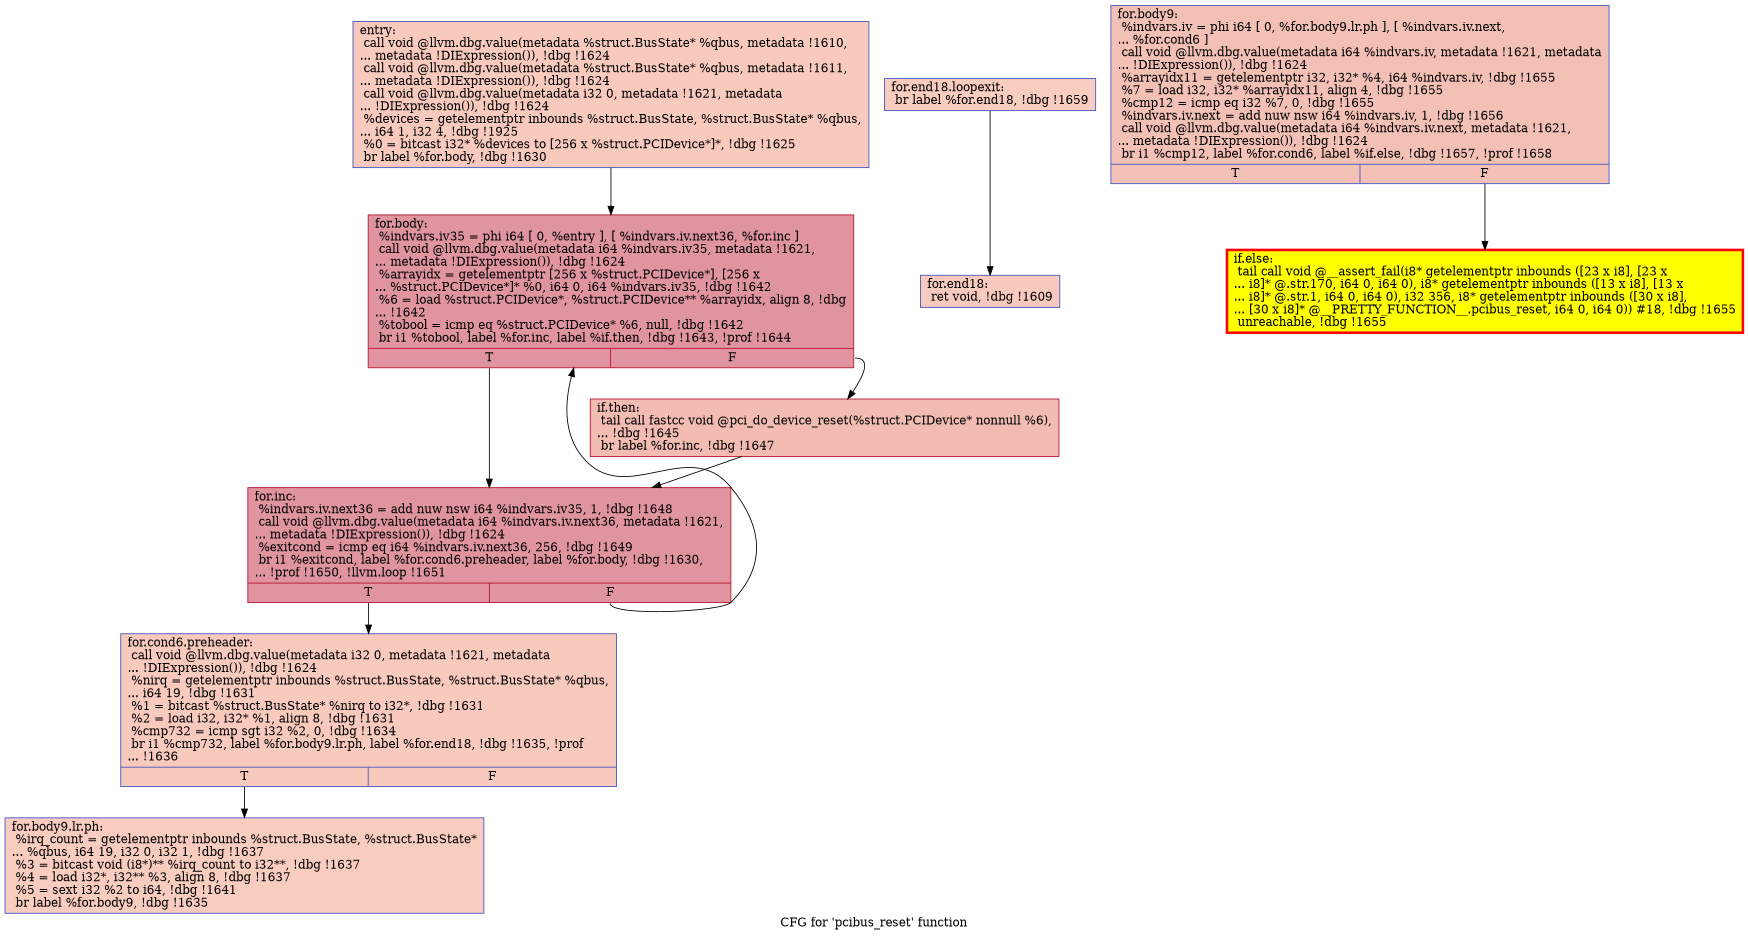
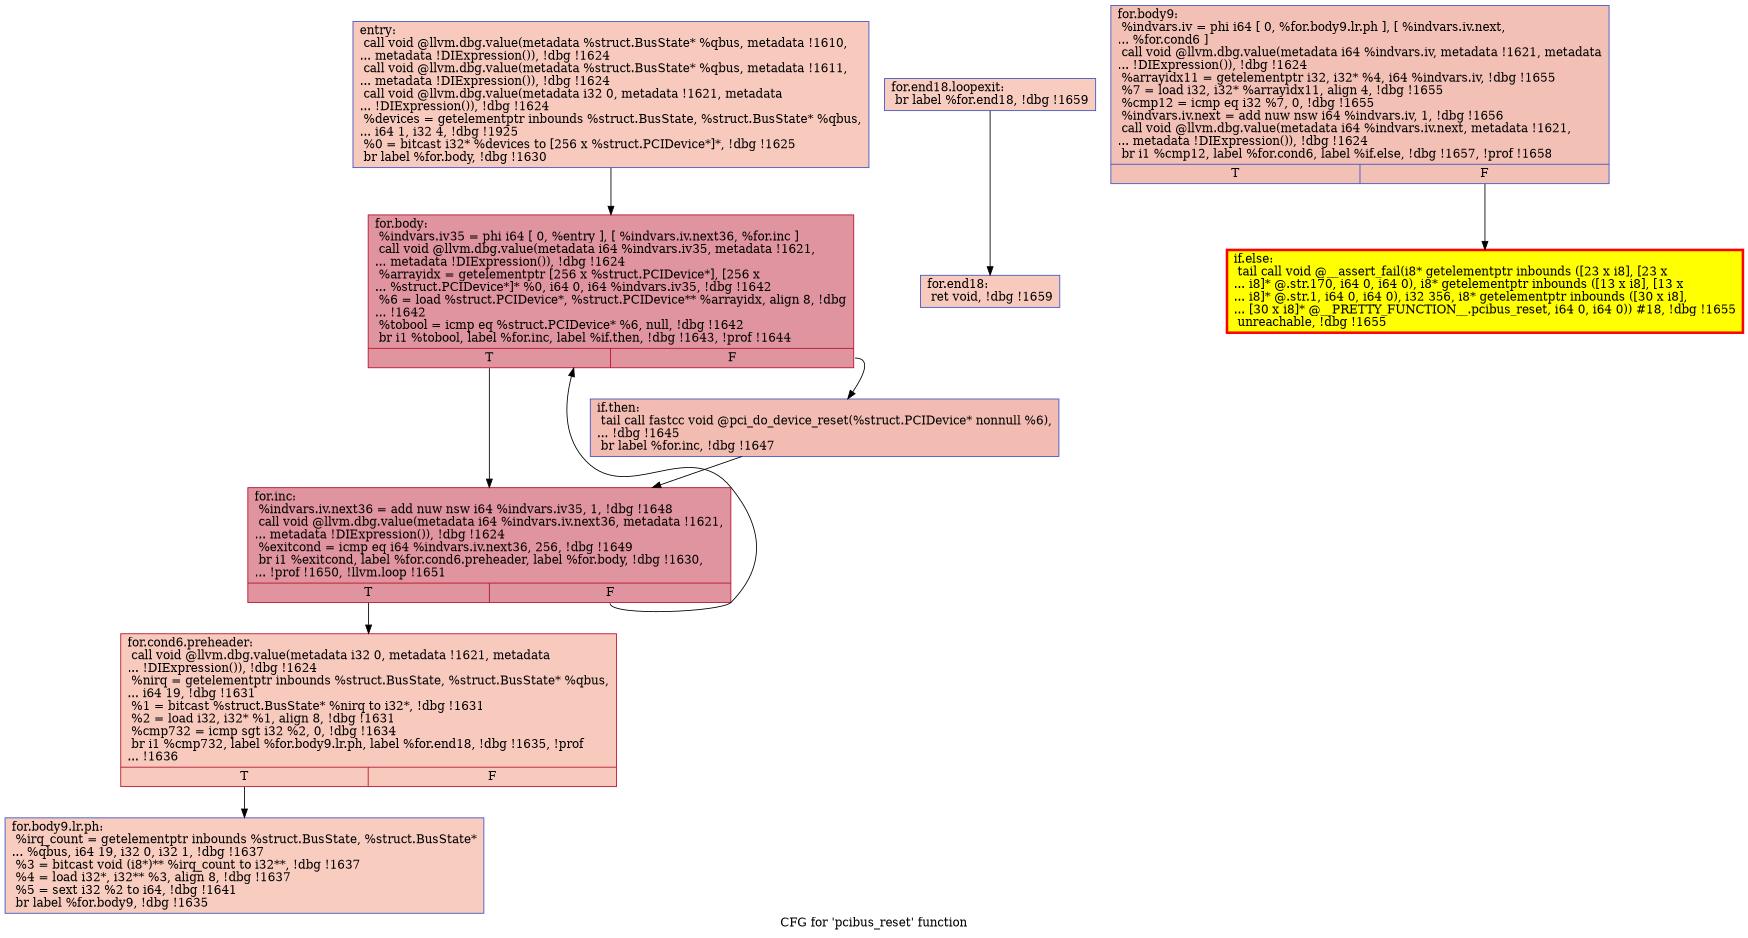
(990, 297) -> (990, 297)
(825, 428) -> (825, 428)
(369, 710) -> (369, 710)
